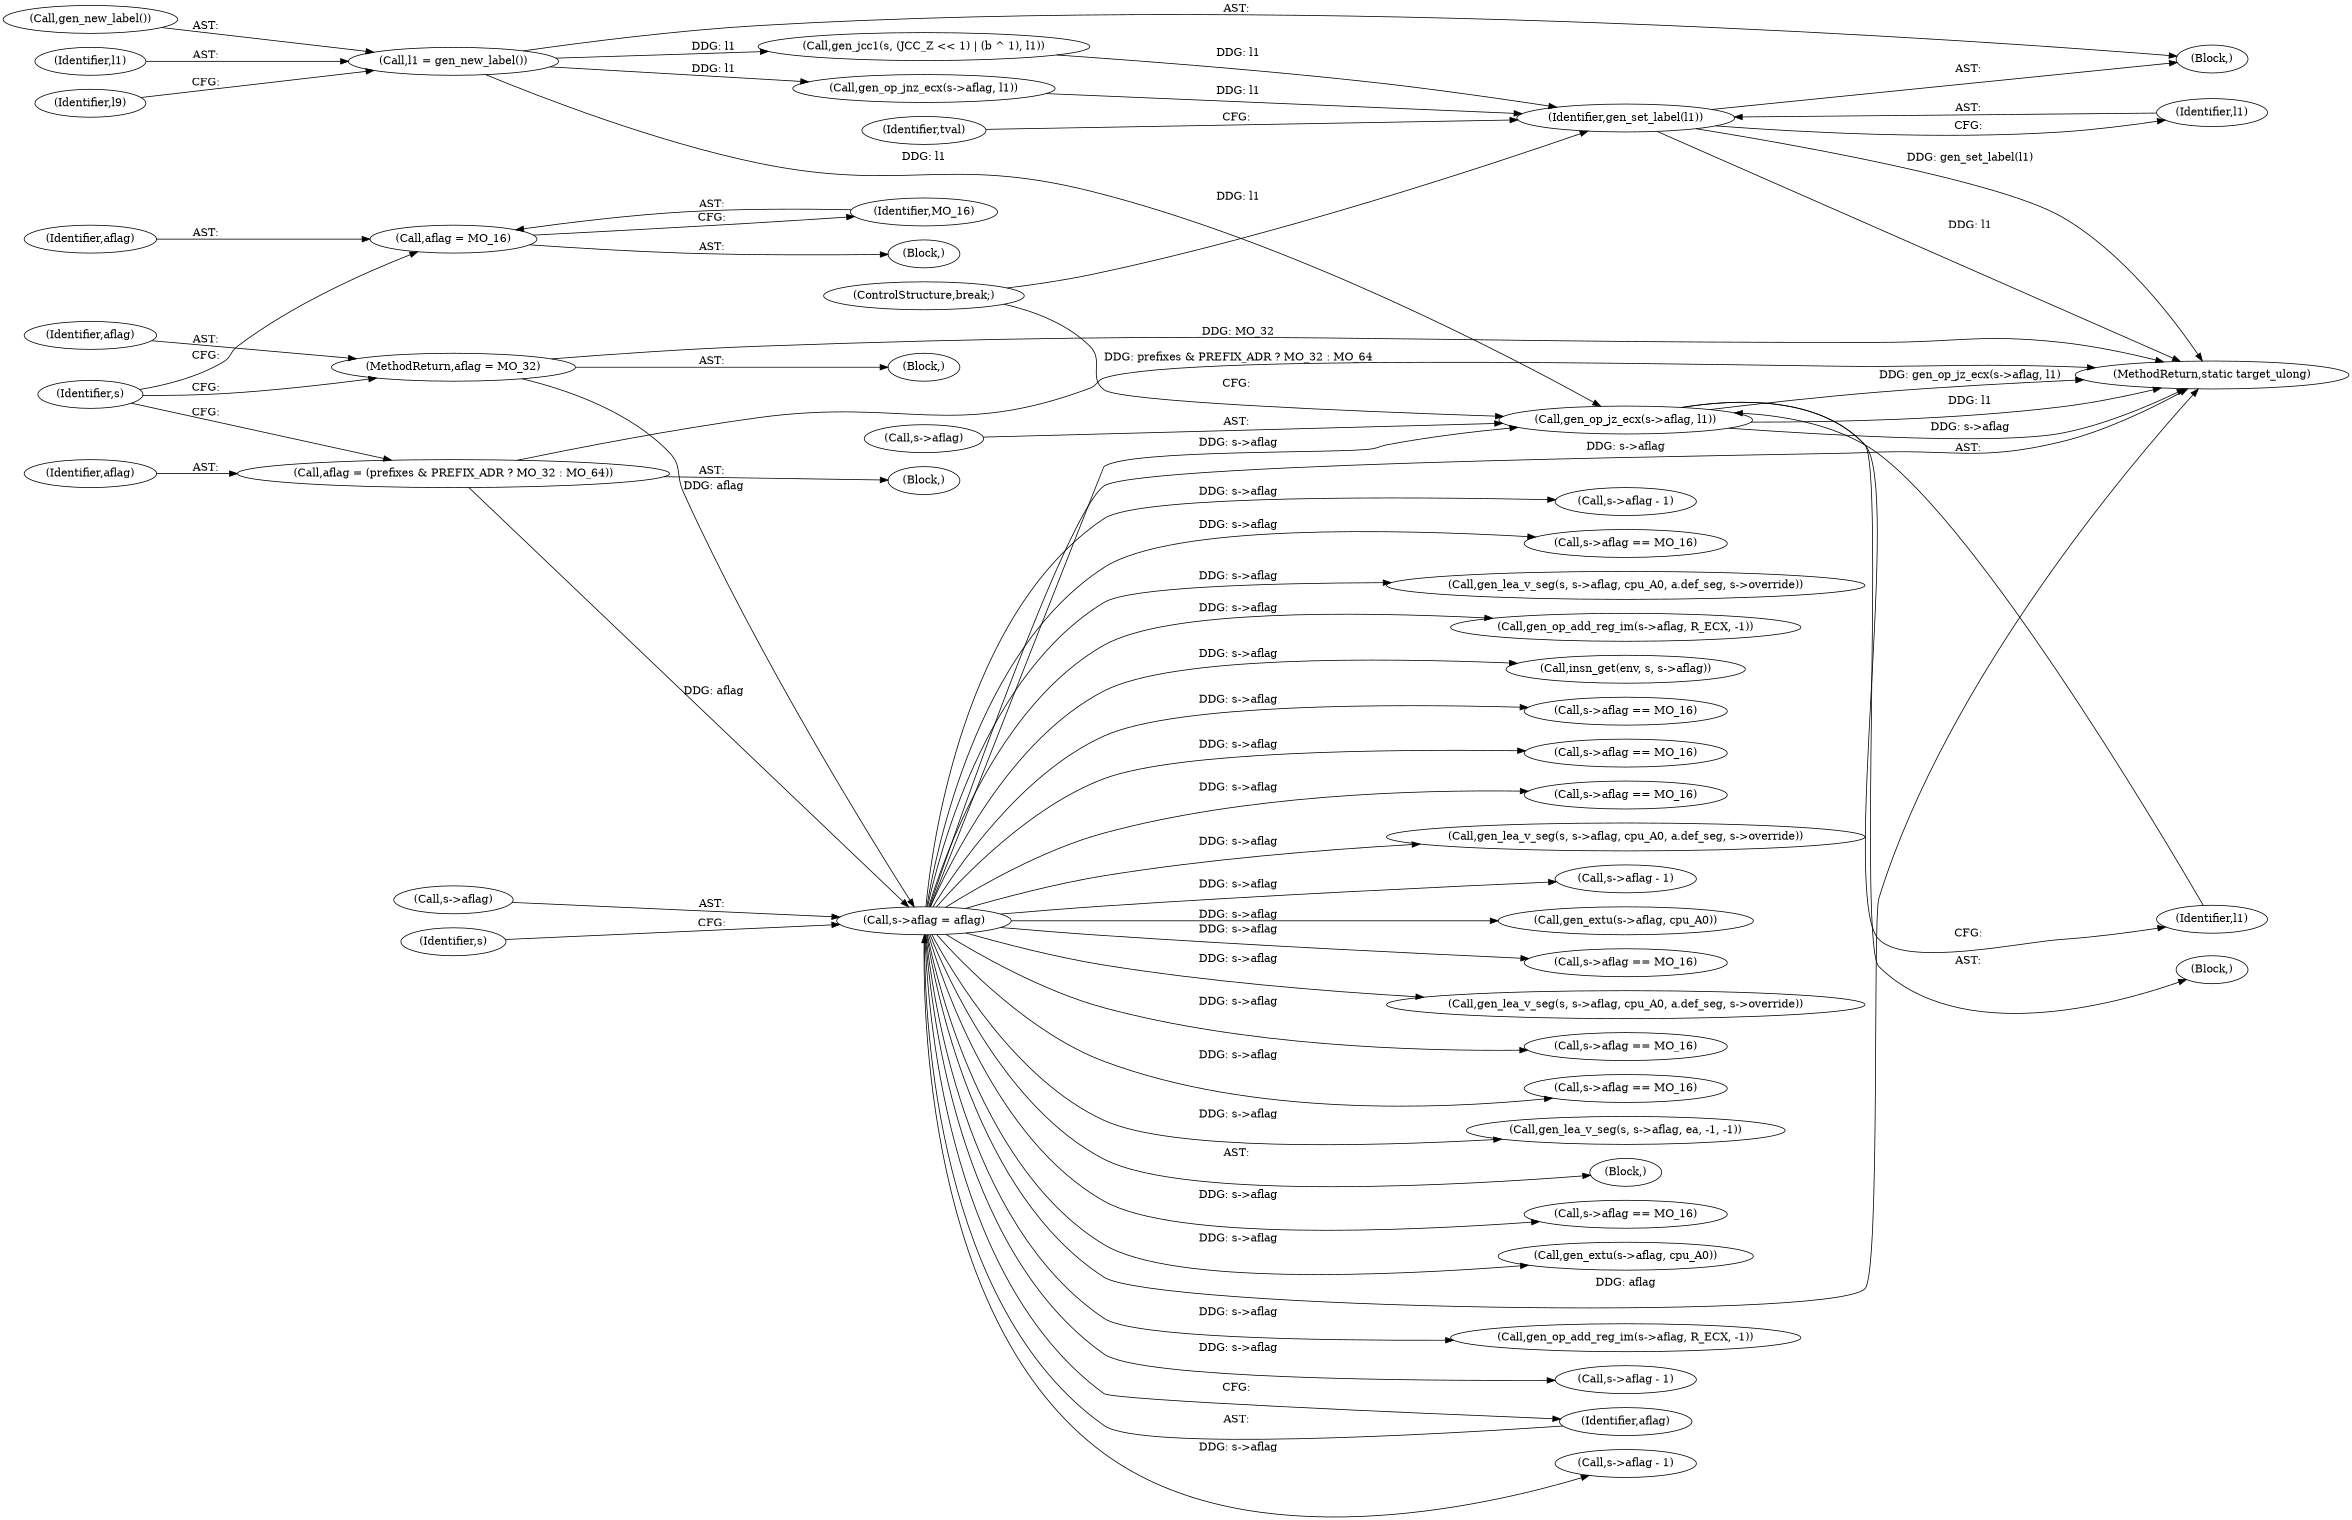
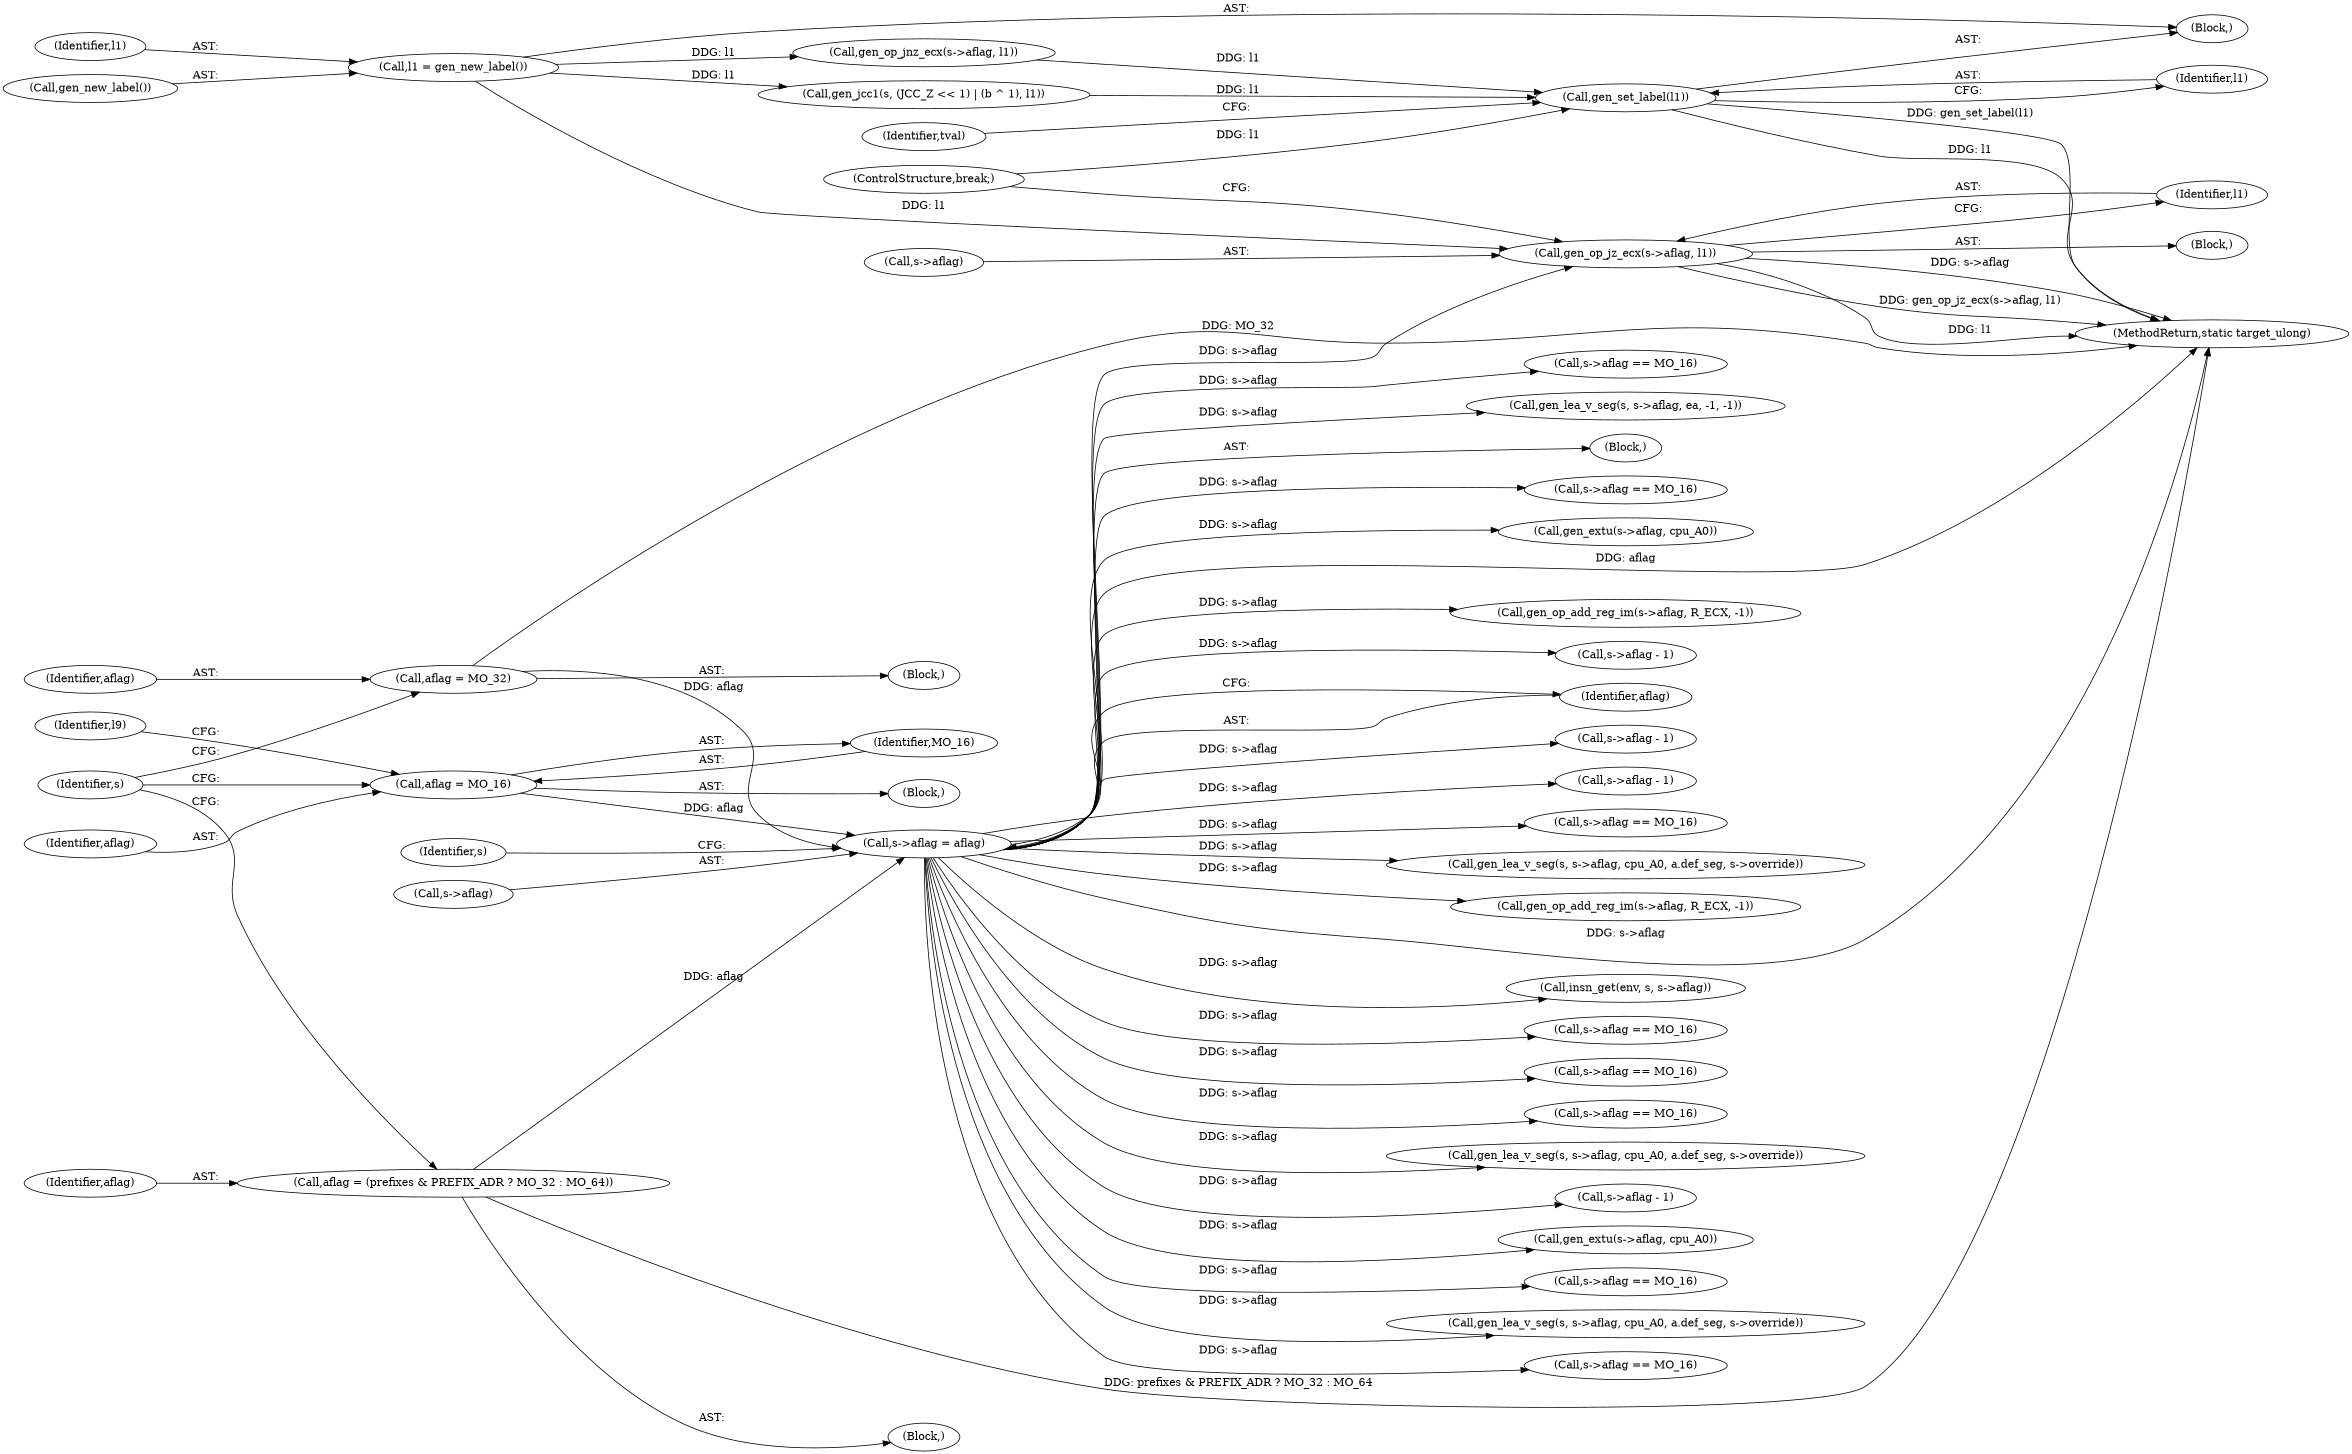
(254, 84) -> (267, 750)
(1626, 118) -> (1626, 98)
(714, 218) -> (714, 741)
(453, 367) -> (453, 679)
none -> (684, 814)
